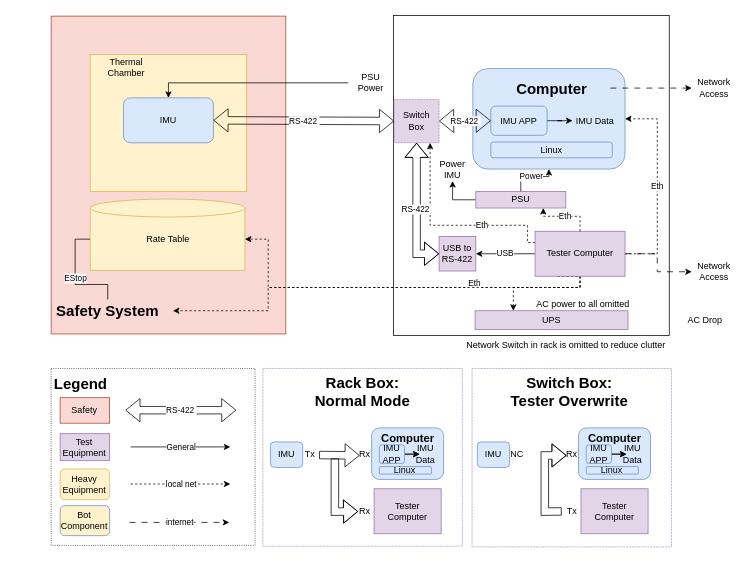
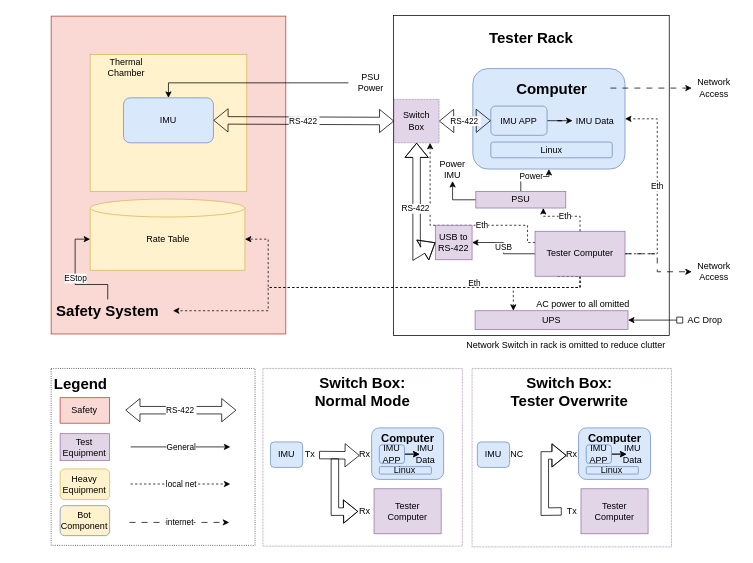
none -> (531, 37)
(85, 239) -> (83, 239)
(458, 254) -> (454, 243)
none -> (676, 320)
(363, 392) -> (363, 392)
